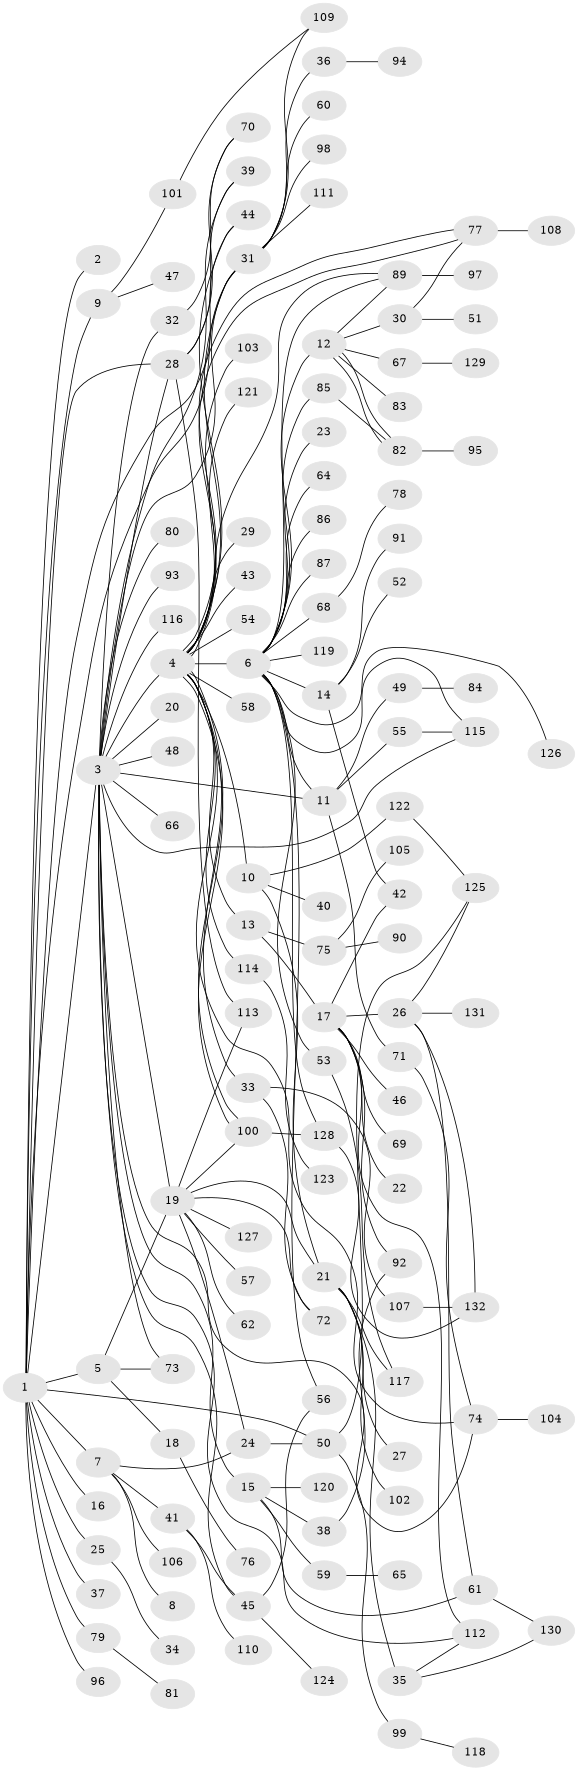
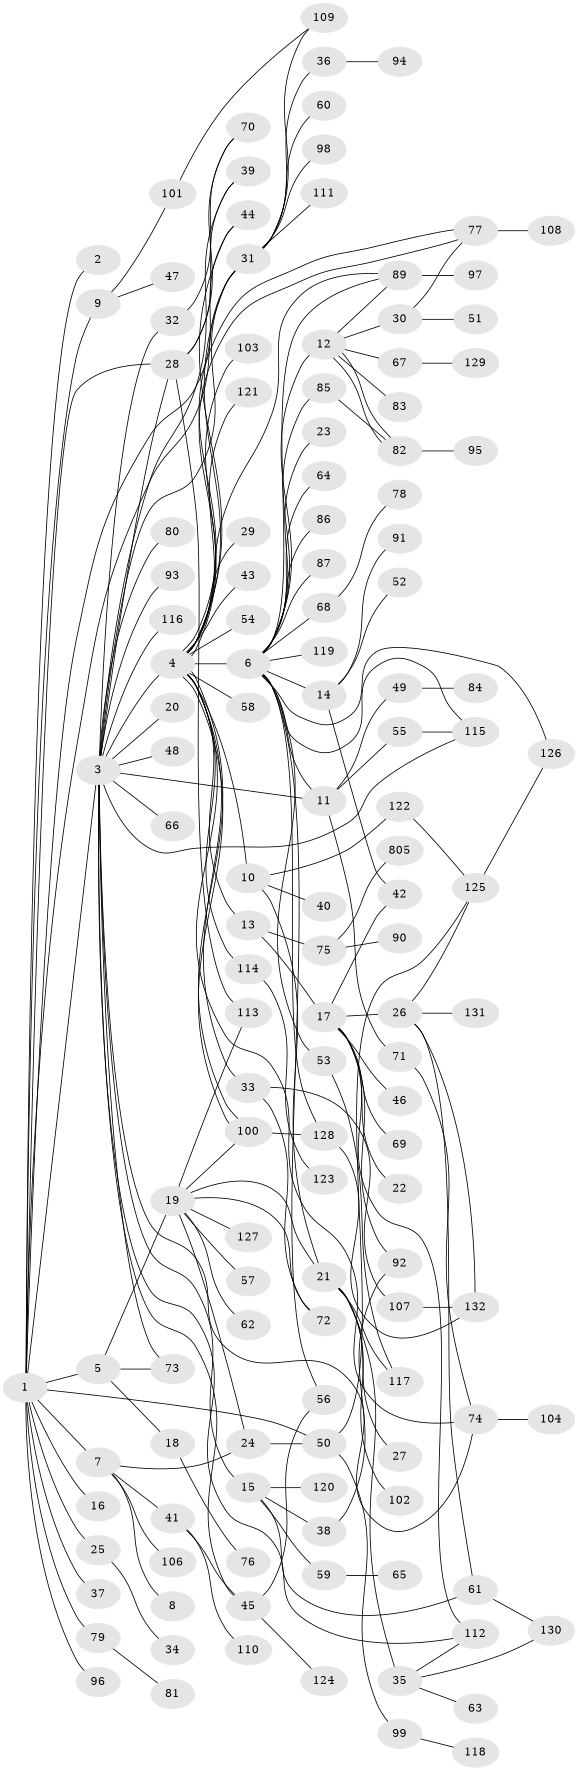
none -> (513, 821)
(400, 851) -> (400, 851)
(136, 986) -> none
none -> (476, 1709)
